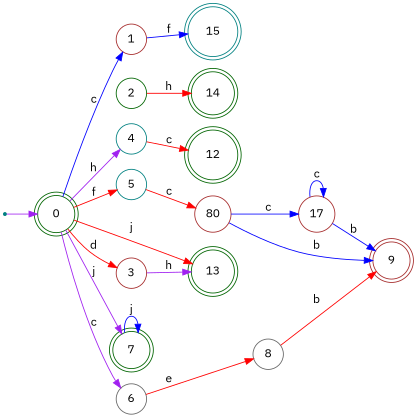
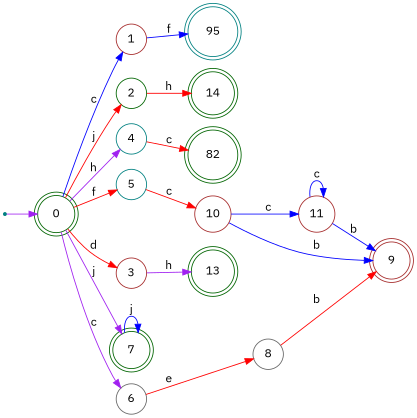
(213, 32) -> (213, 32)
(213, 155) -> (213, 155)
(213, 214) -> (213, 214)
(317, 214) -> (317, 214)
(129, 240) -> (89, 154)
